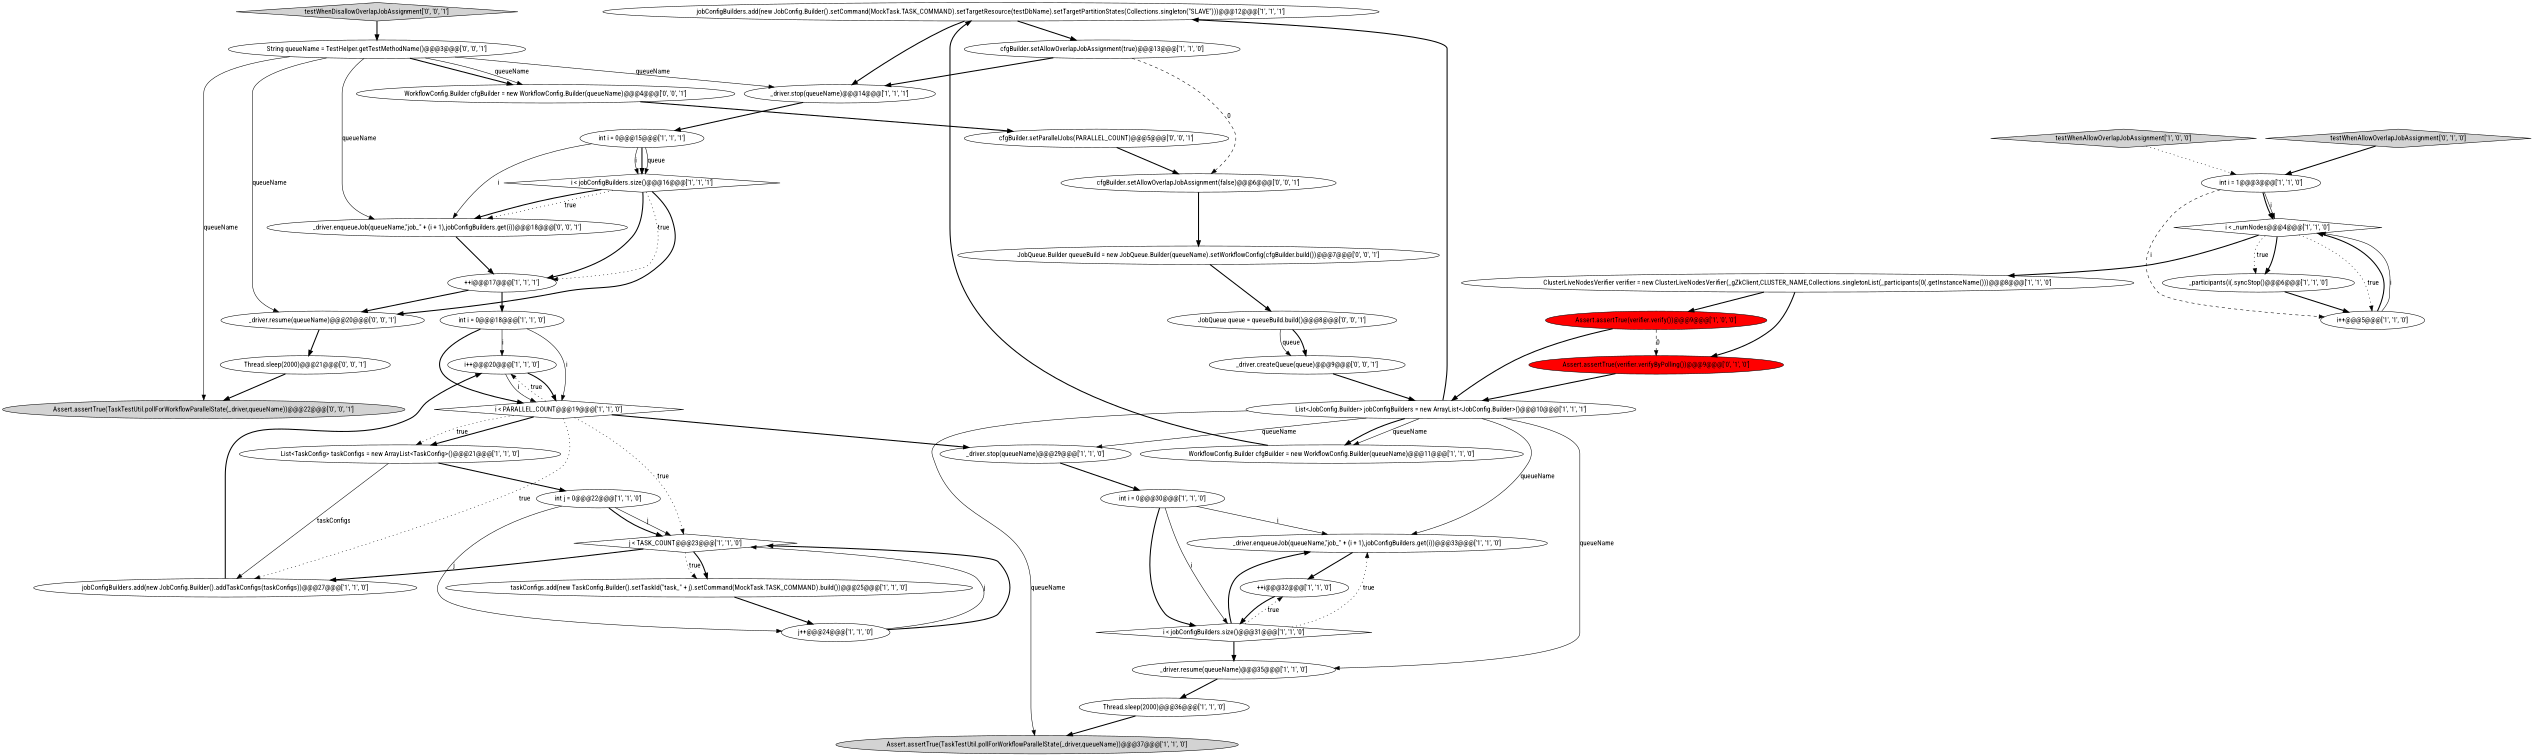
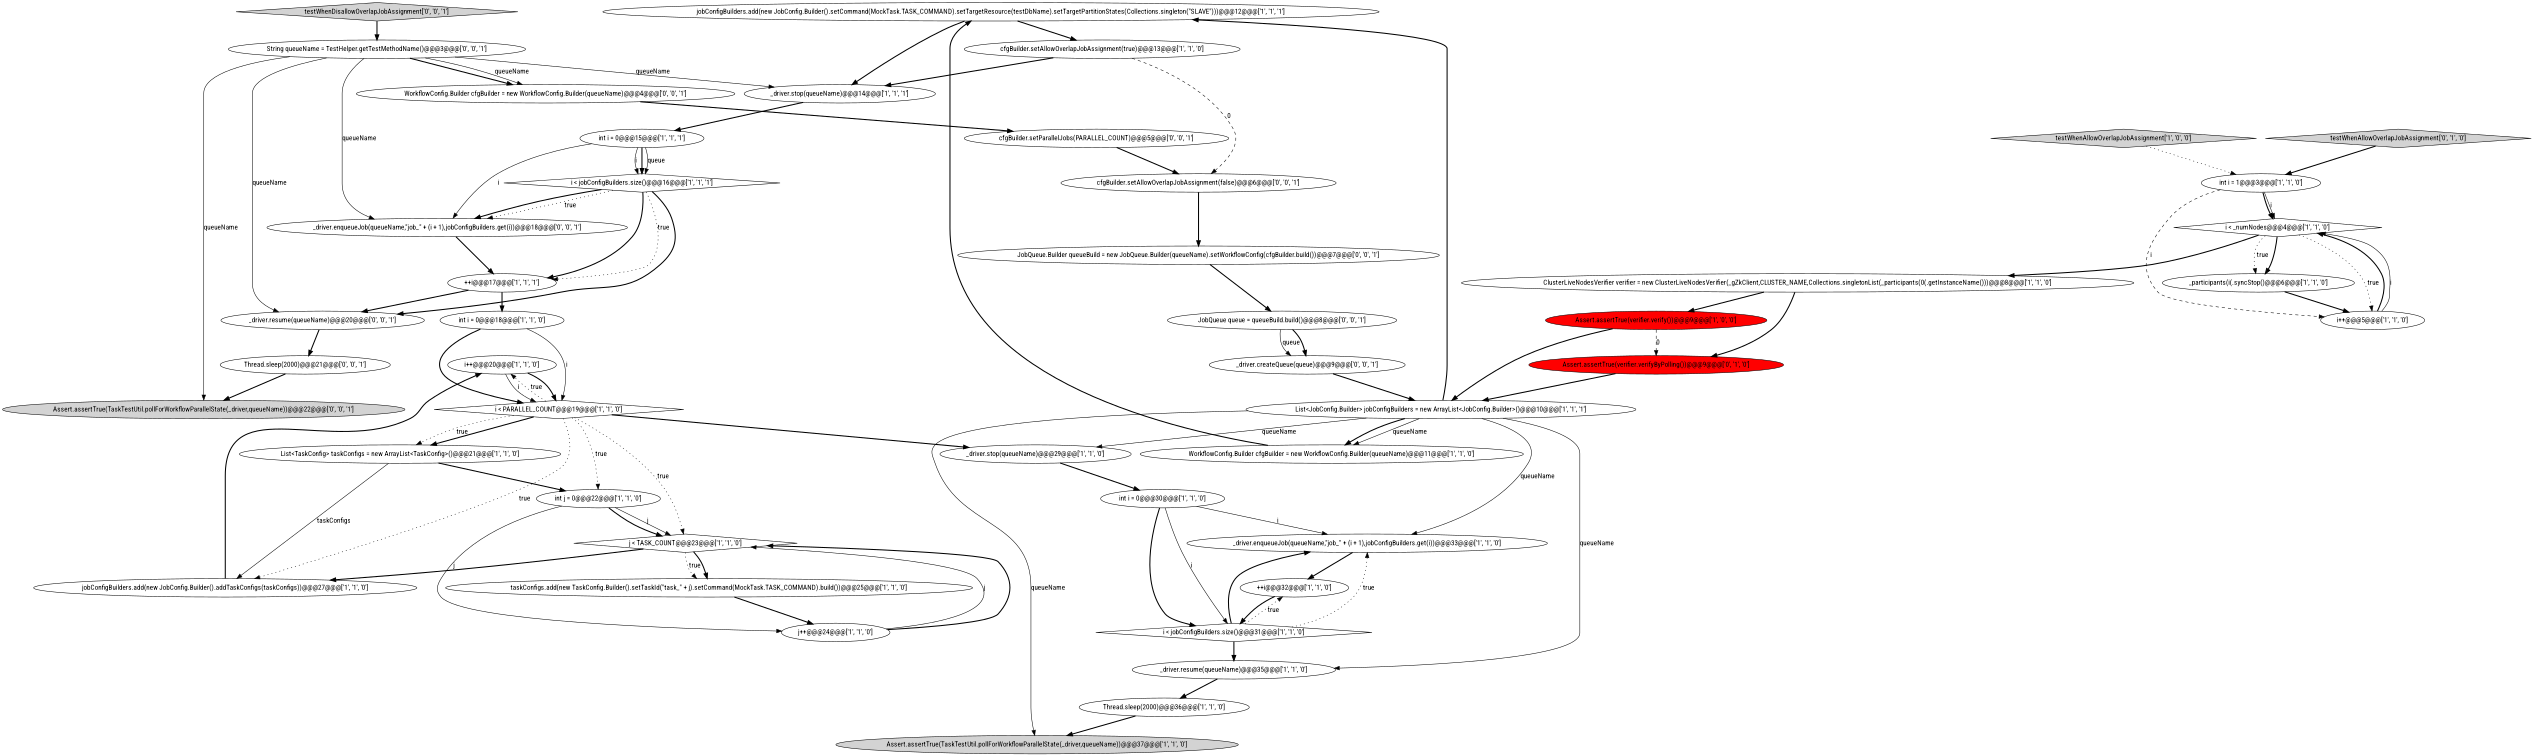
(502, 340) -> none
none -> (591, 448)
